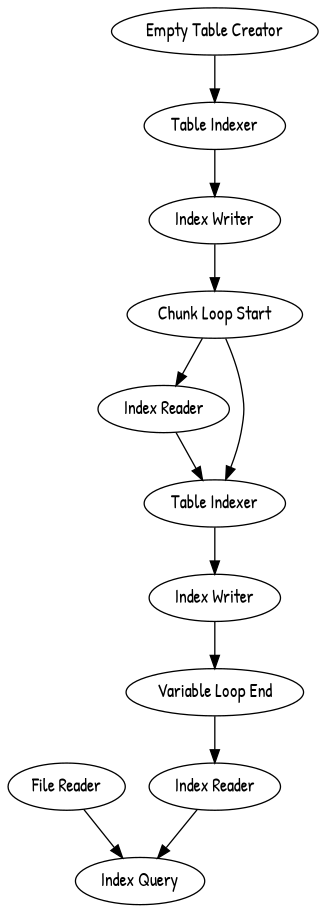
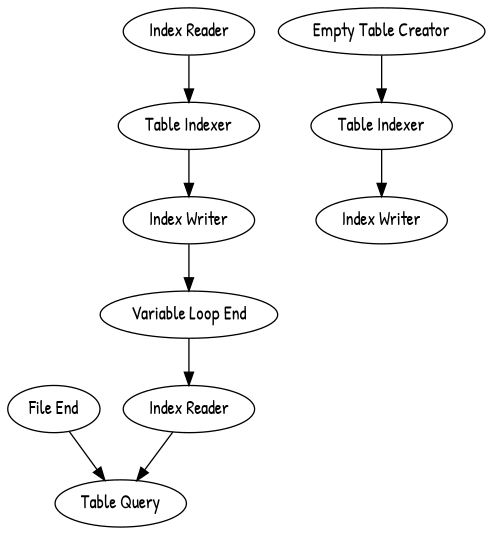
(215, 315) -> none
(67, 787) -> (54, 409)
(140, 881) -> (121, 503)
